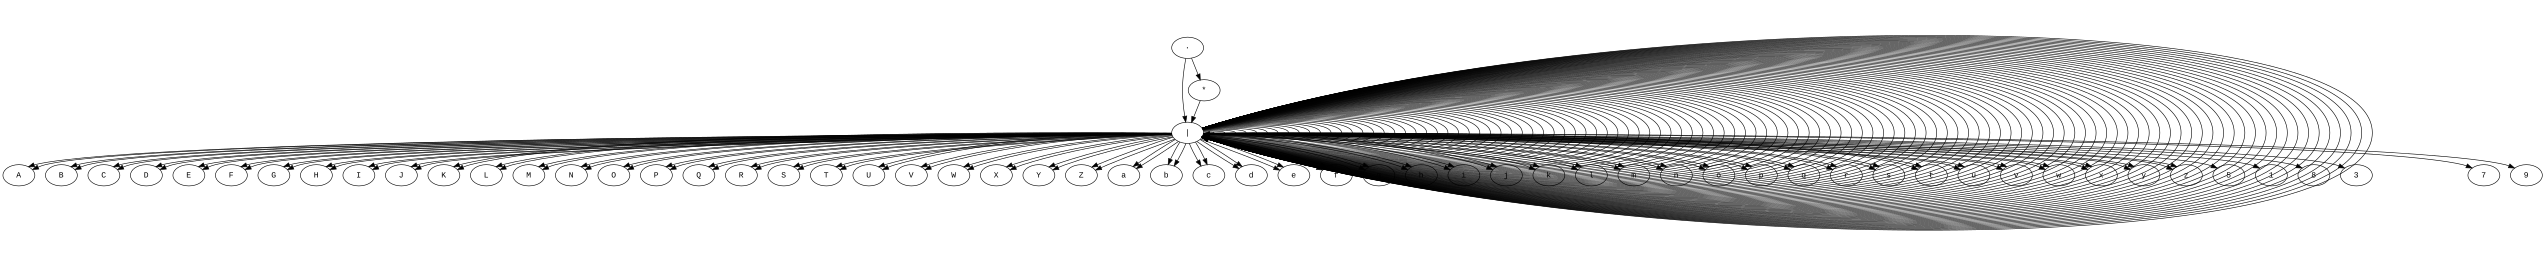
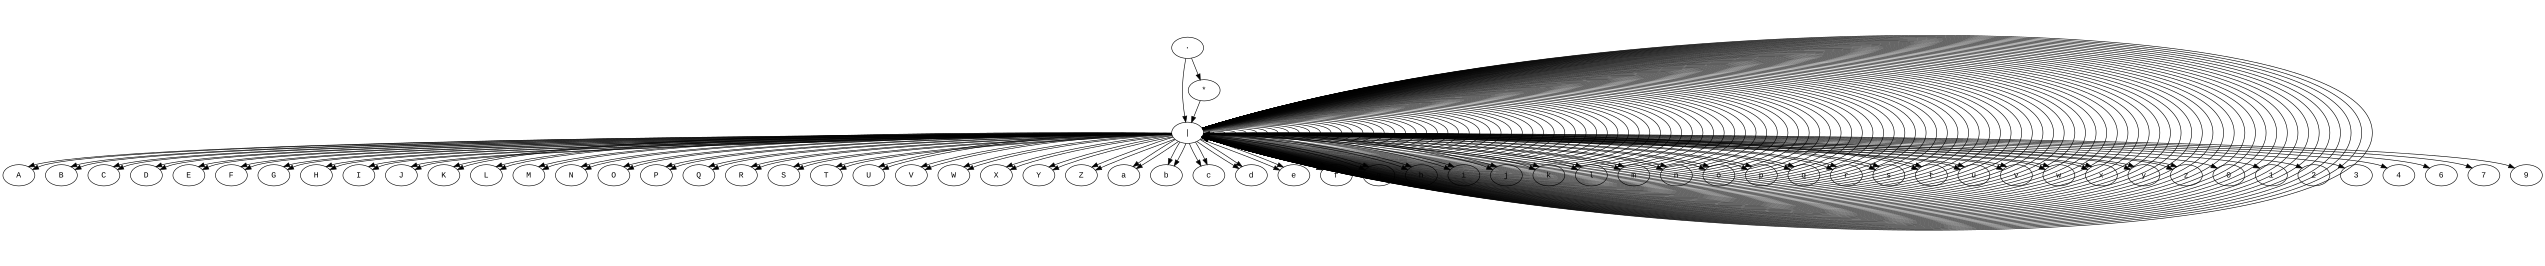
(2229, 175) -> (2229, 175)
(2314, 175) -> (2314, 175)
none -> (2399, 175)
none -> (2441, 175)
